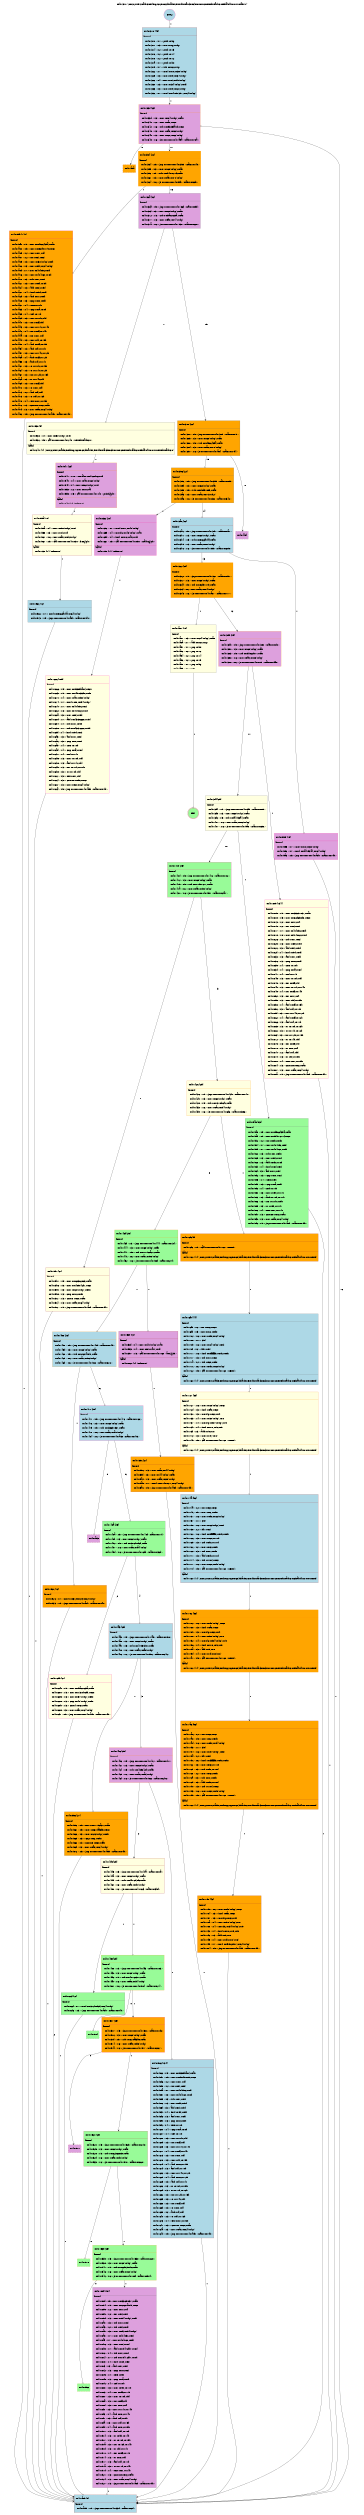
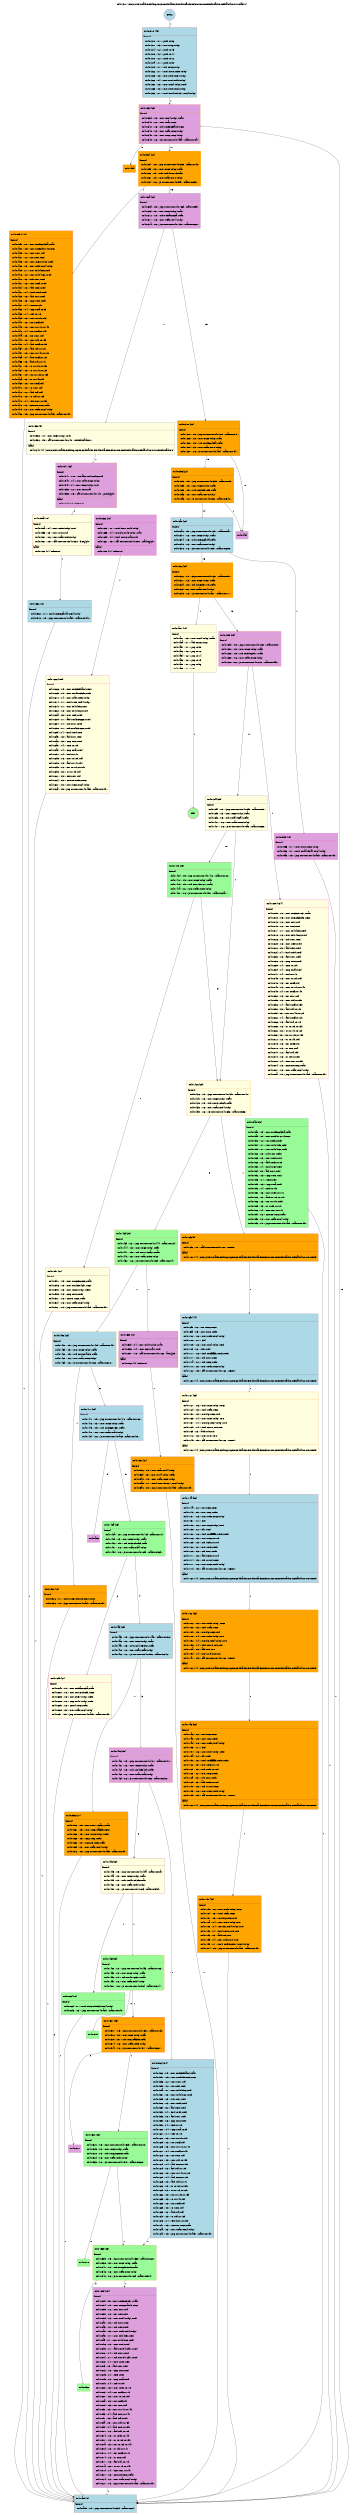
(167, 509) -> (234, 515)
(252, 974) -> (229, 955)
(202, 2379) -> (147, 2240)
